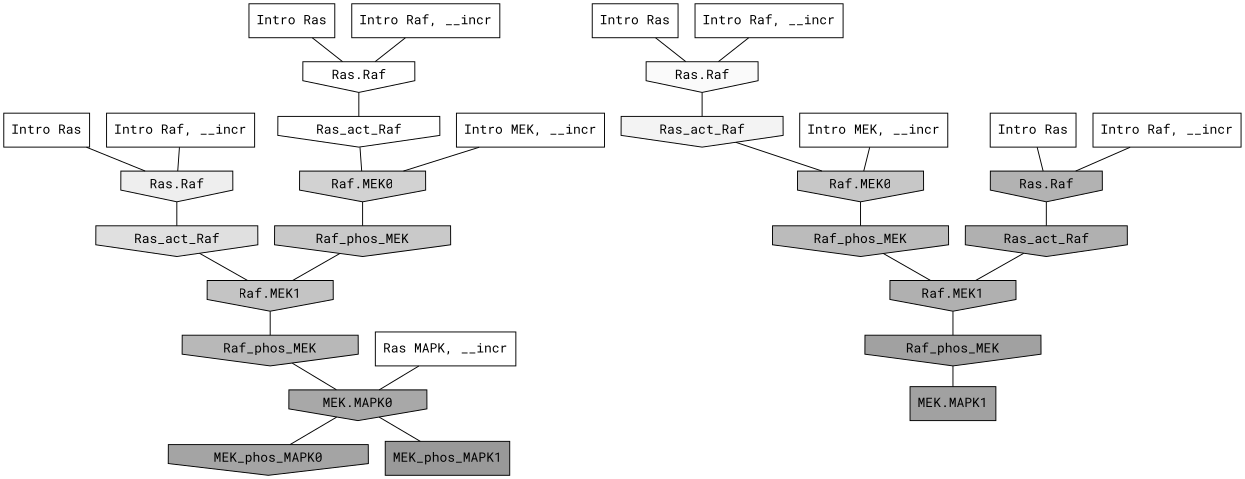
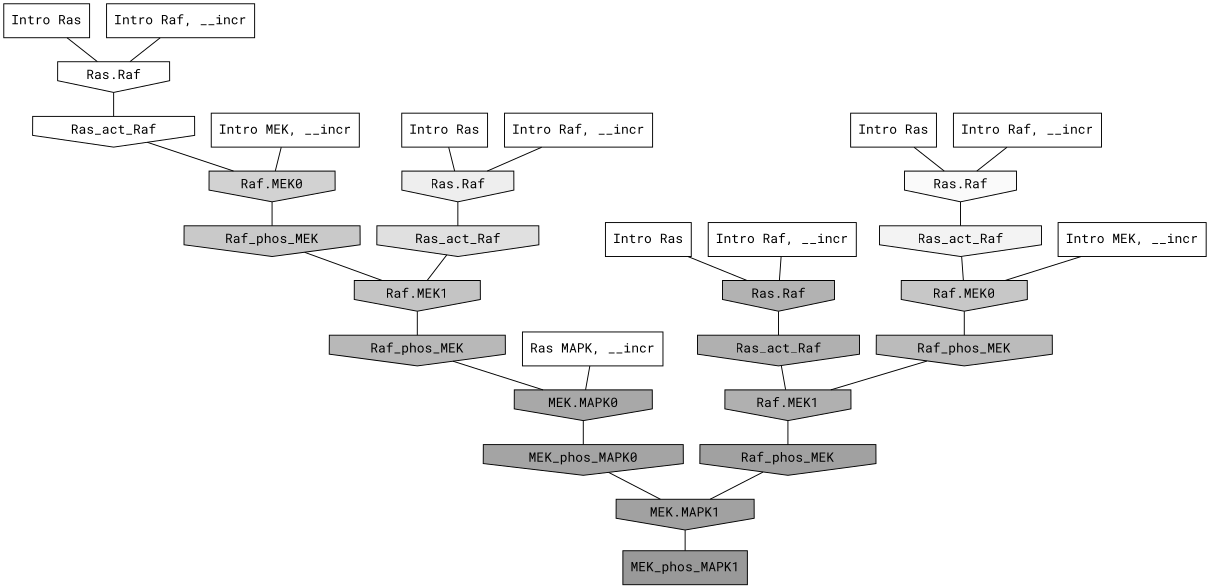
(953, 404) -> (685, 513)
(400, 429) -> (685, 540)
none -> (635, 486)
